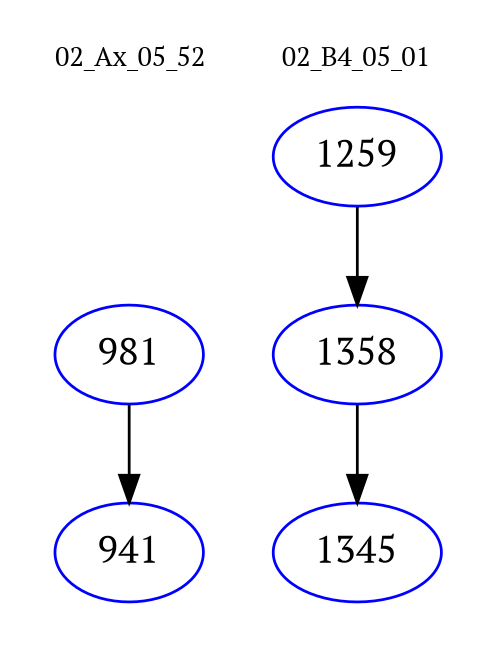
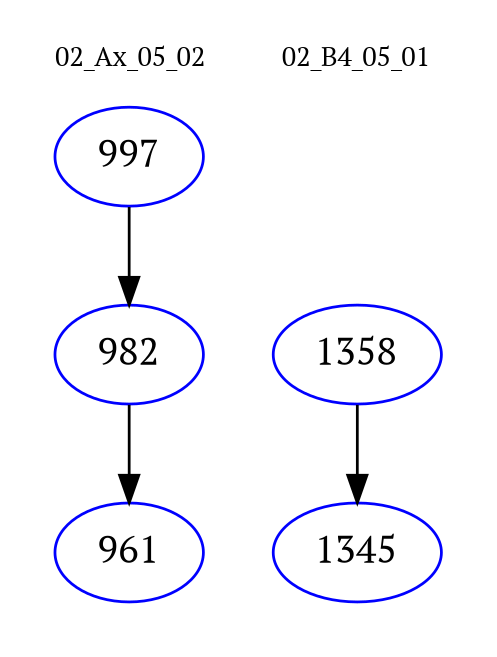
(131, 59) -> (131, 59)
none -> (129, 157)
(357, 157) -> none
(129, 355) -> (129, 355)
(129, 552) -> (129, 552)
